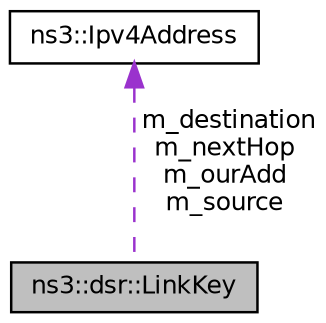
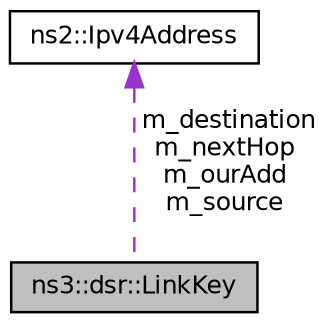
(134, 37) -> (134, 37)
